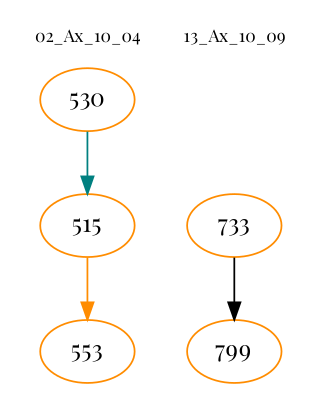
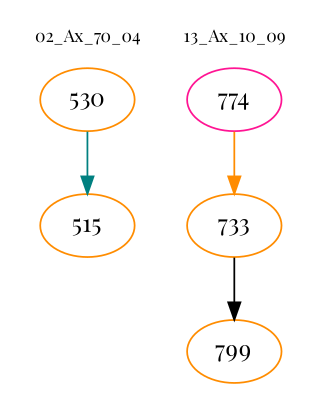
(88, 38) -> (88, 38)
none -> (234, 100)
(87, 351) -> none
